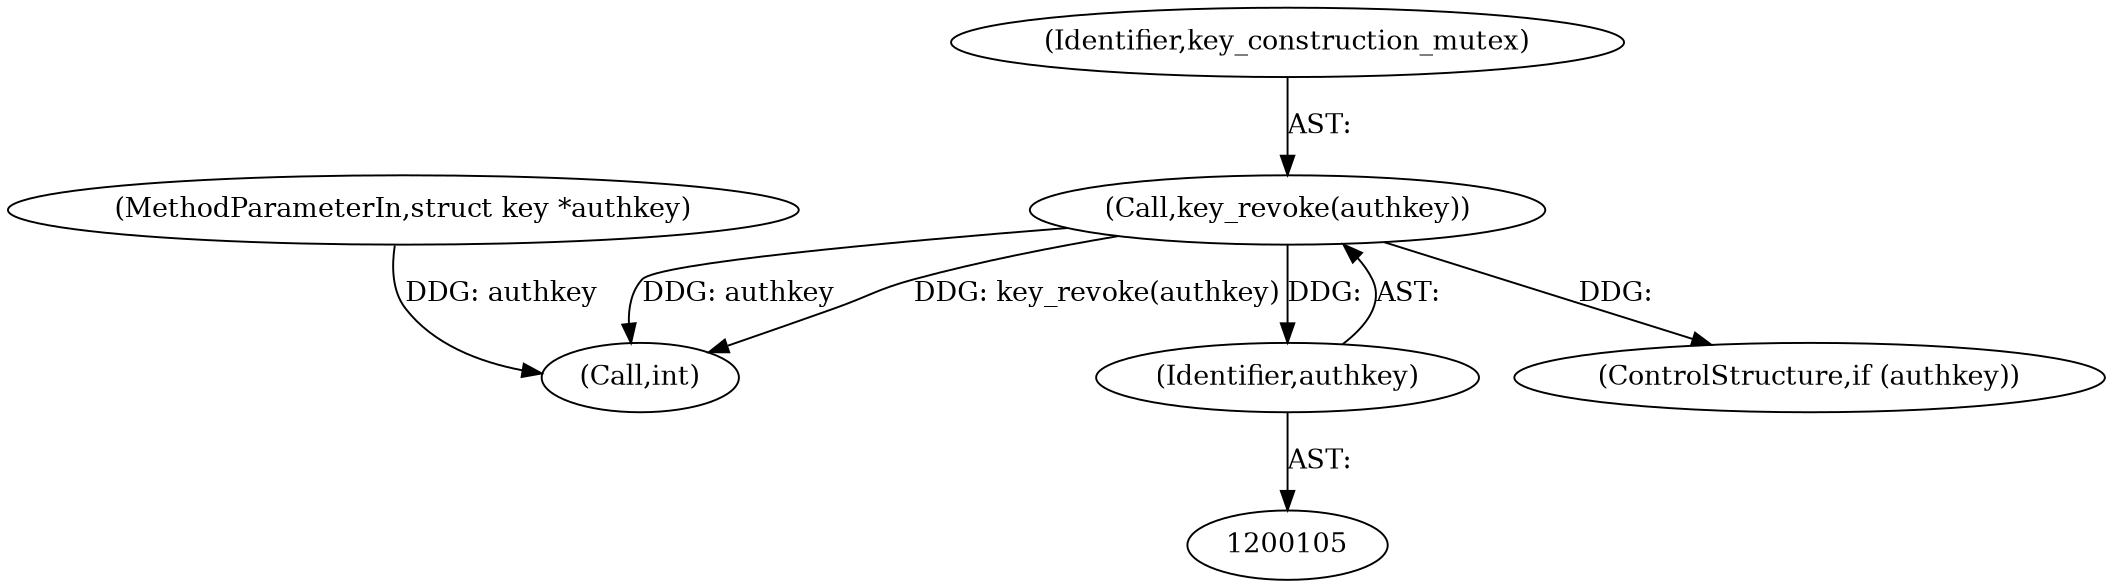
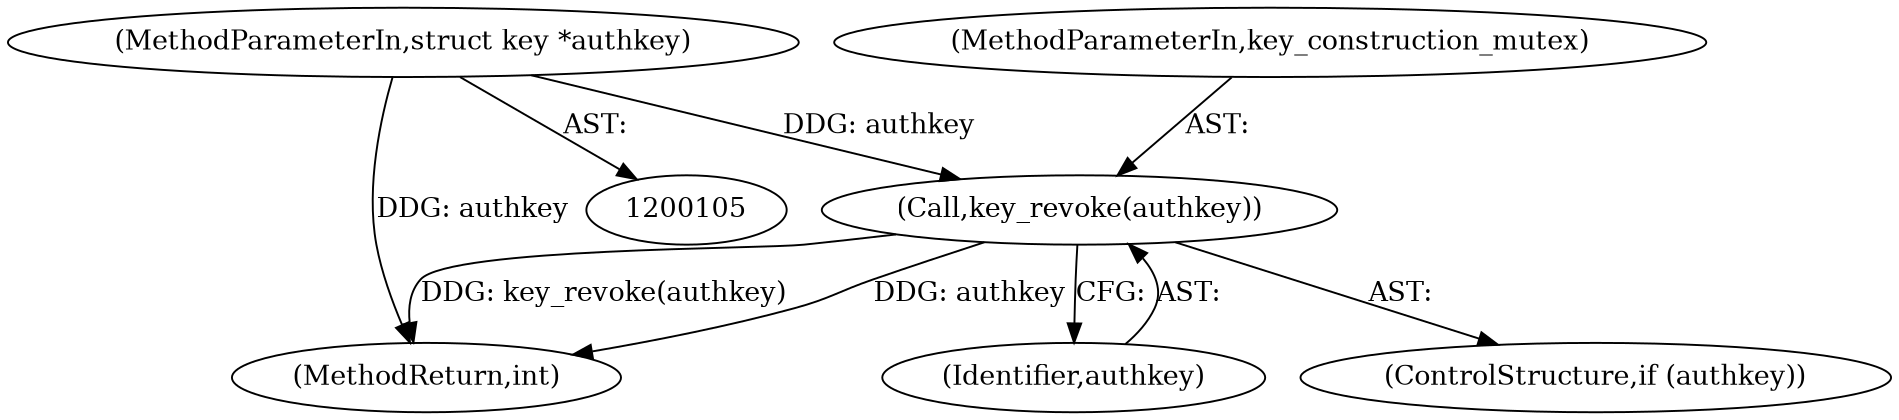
(1288, 42) -> (1270, 42)
none -> (736, 125)
(1329, 294) -> (1115, 294)
(1620, 294) -> (1405, 294)
(640, 378) -> (426, 378)
(1288, 452) -> (540, 123)
